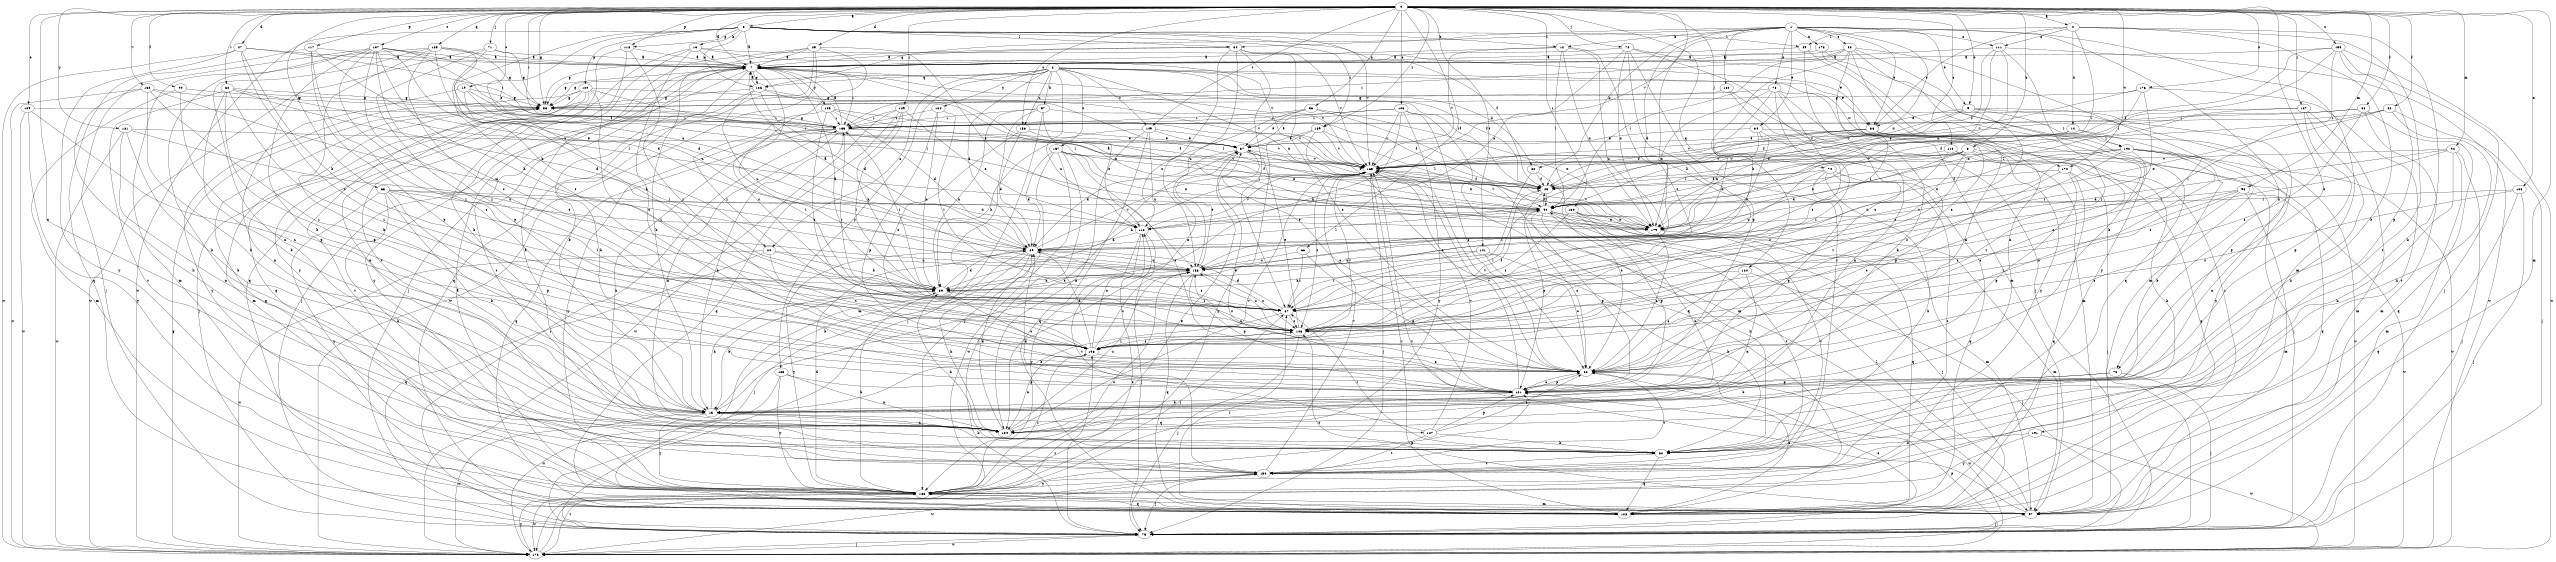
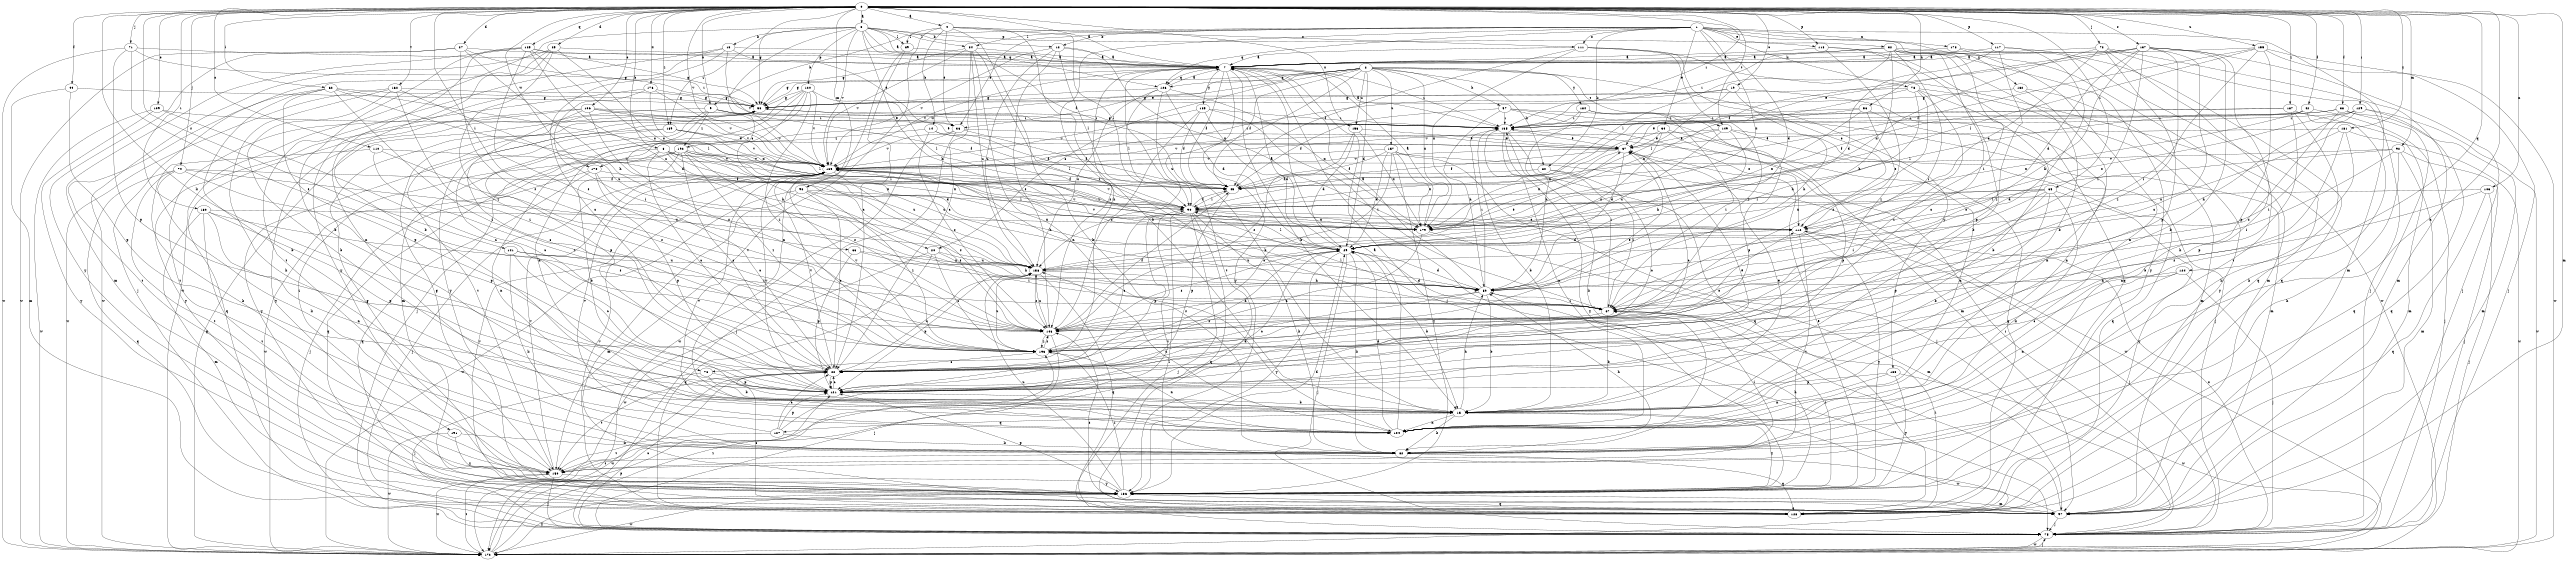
(454, 442) -> none
